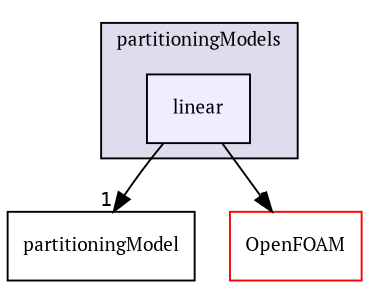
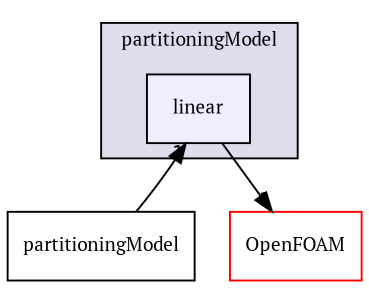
(199, 41) -> (199, 41)
(142, 170) -> (156, 186)
